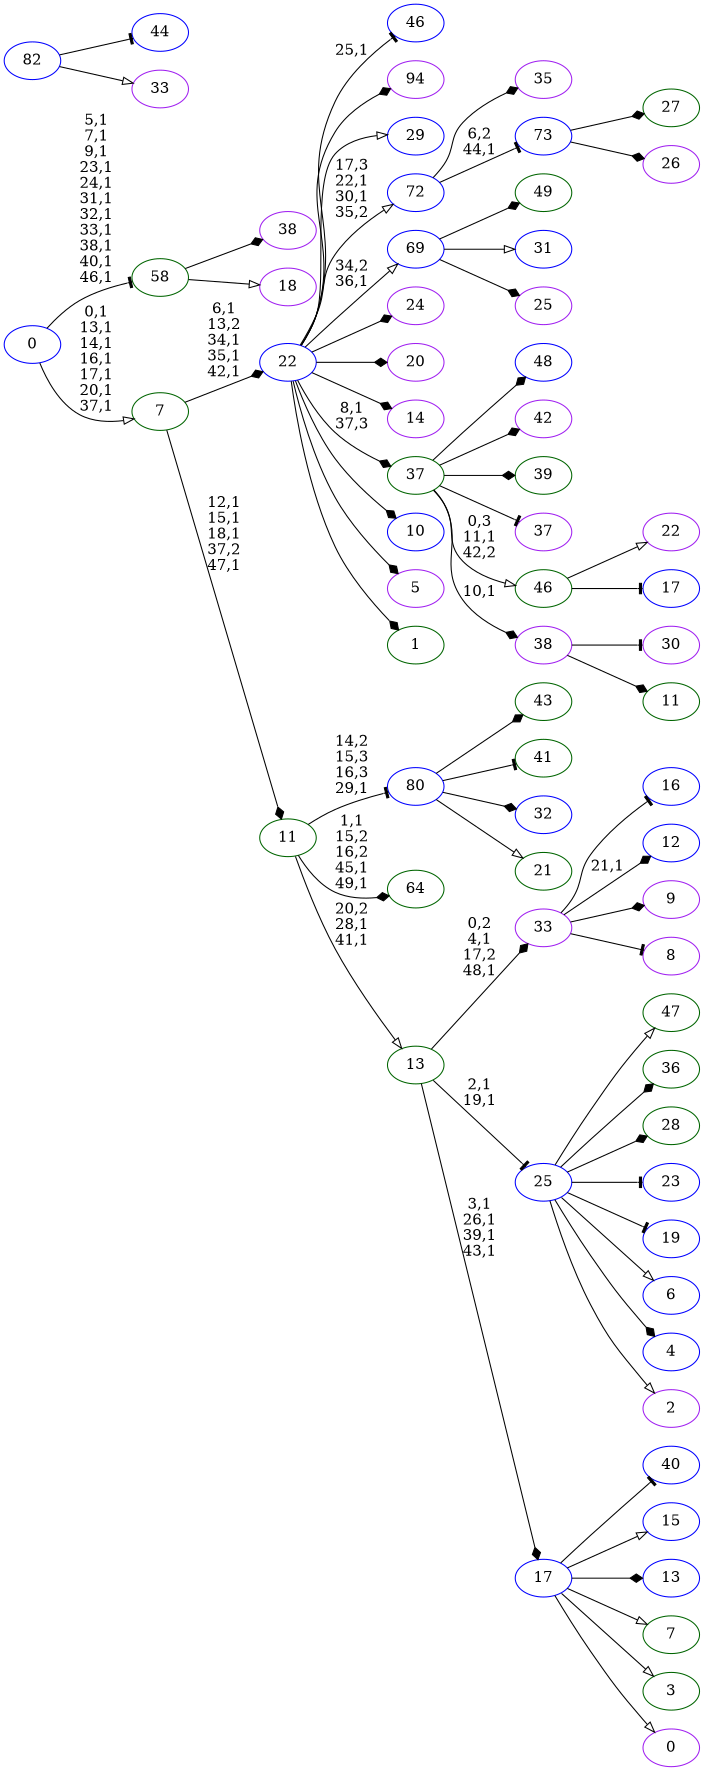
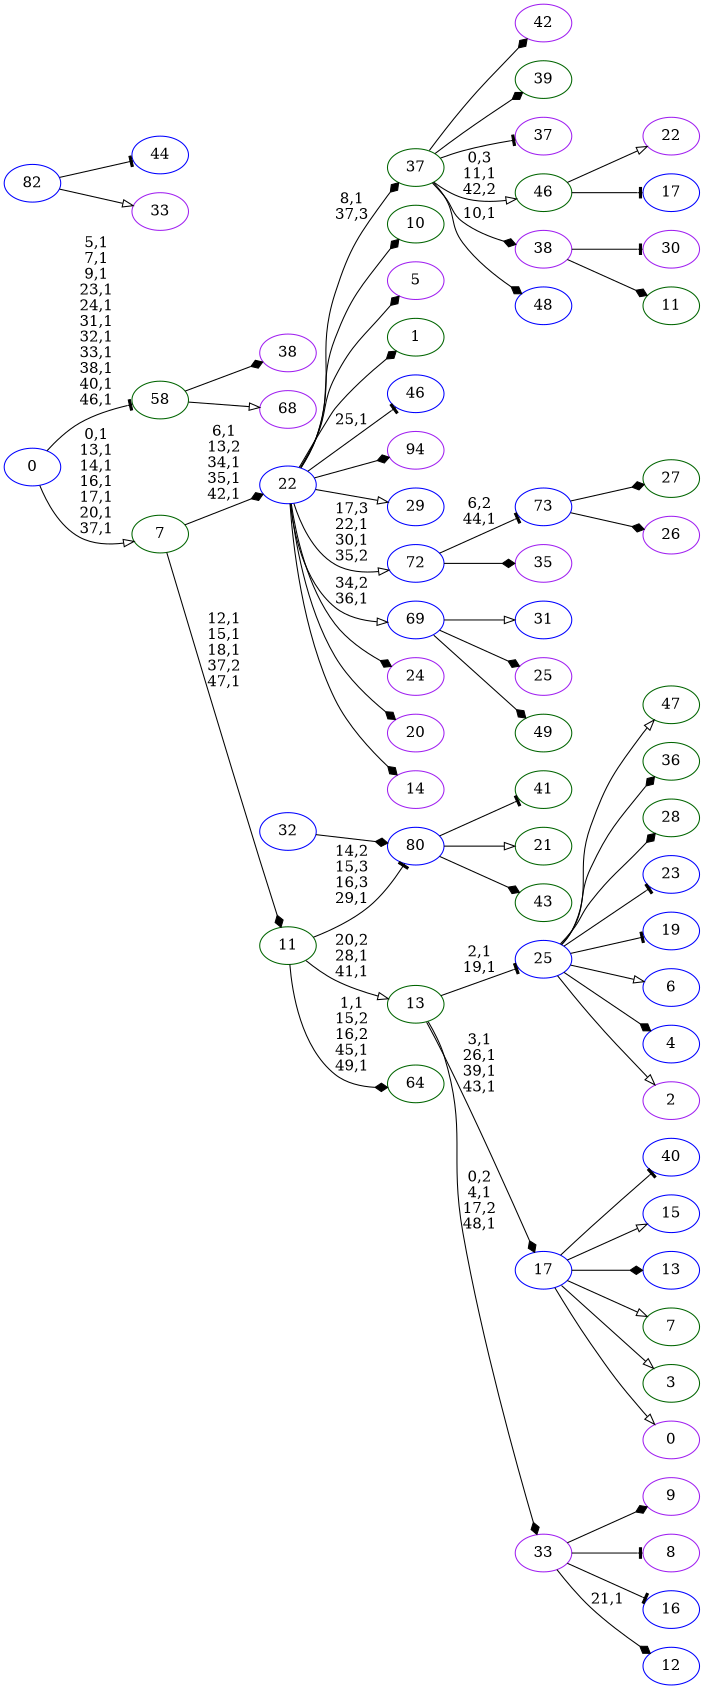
(288, 287) -> (288, 409)
(416, 532) -> (416, 224)
(473, 799) -> (346, 838)
